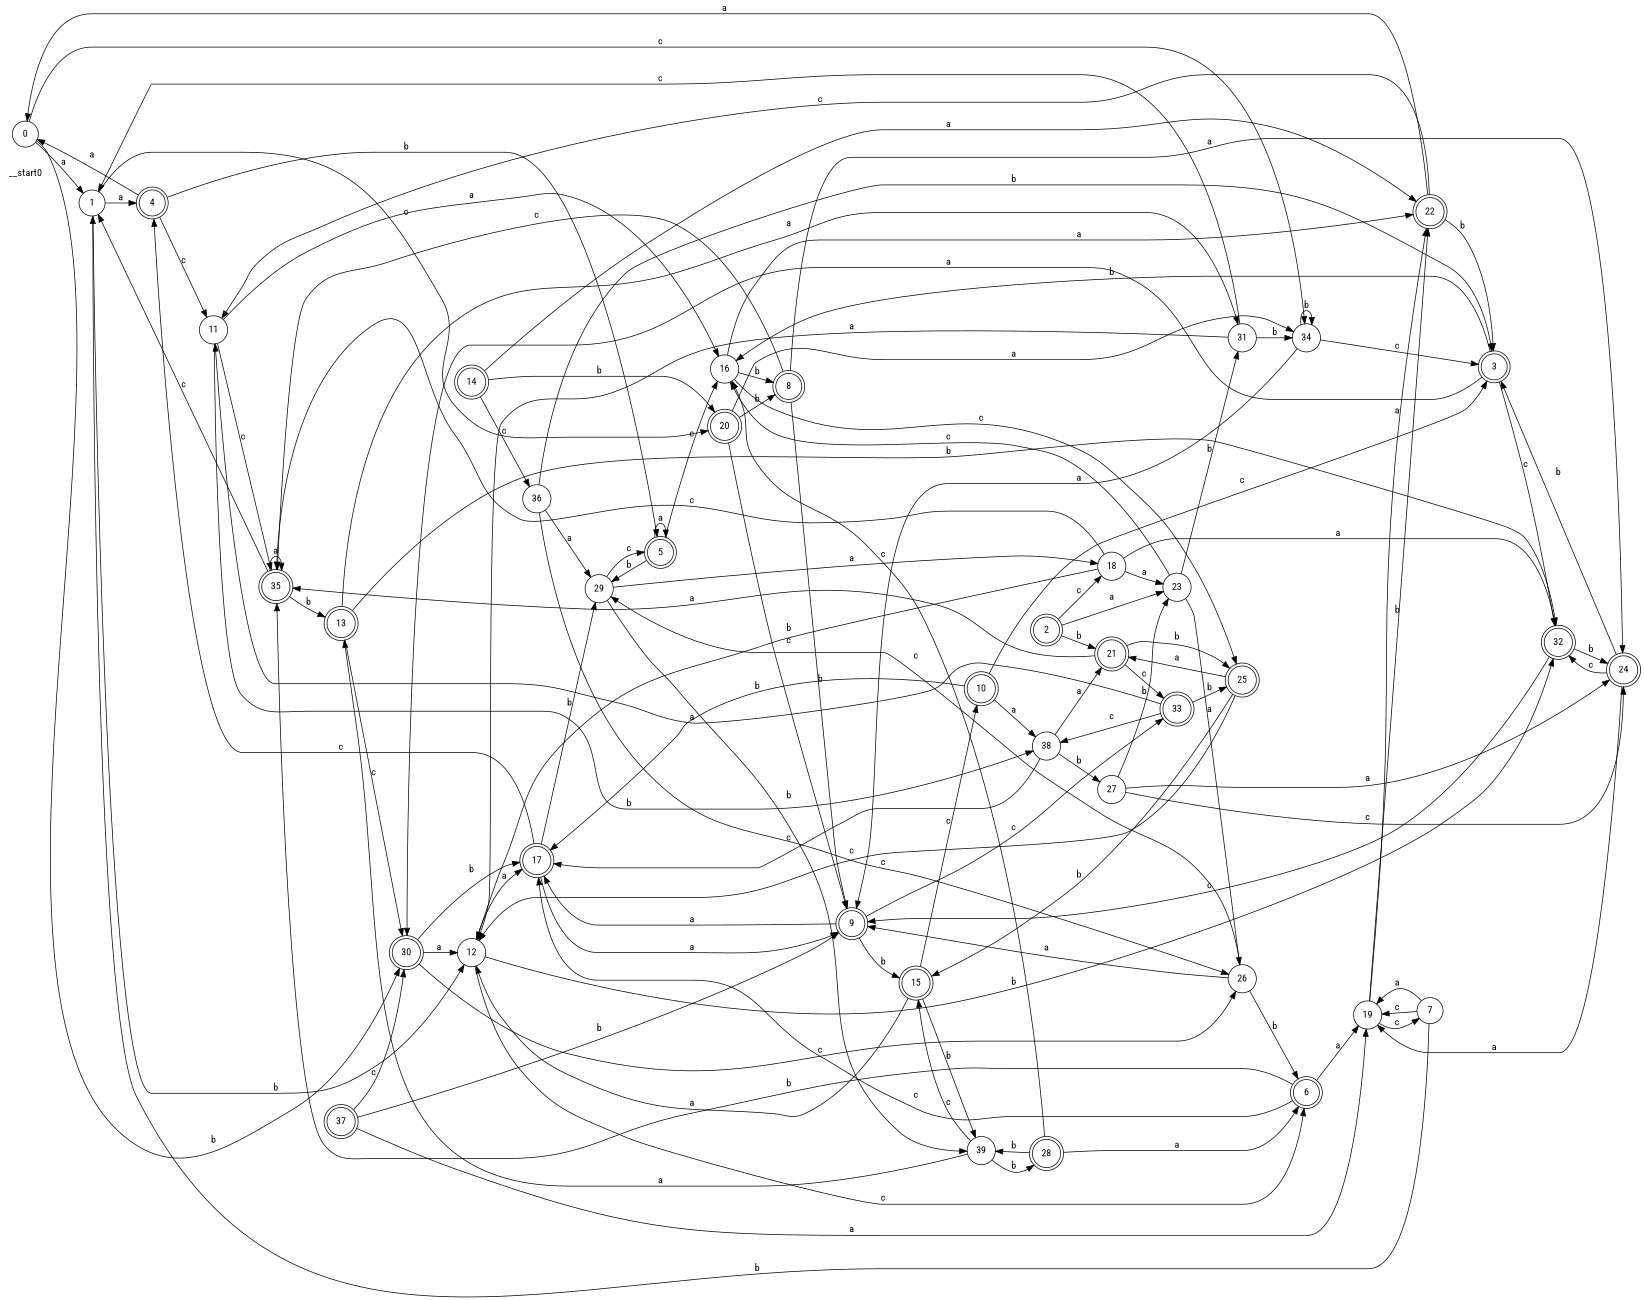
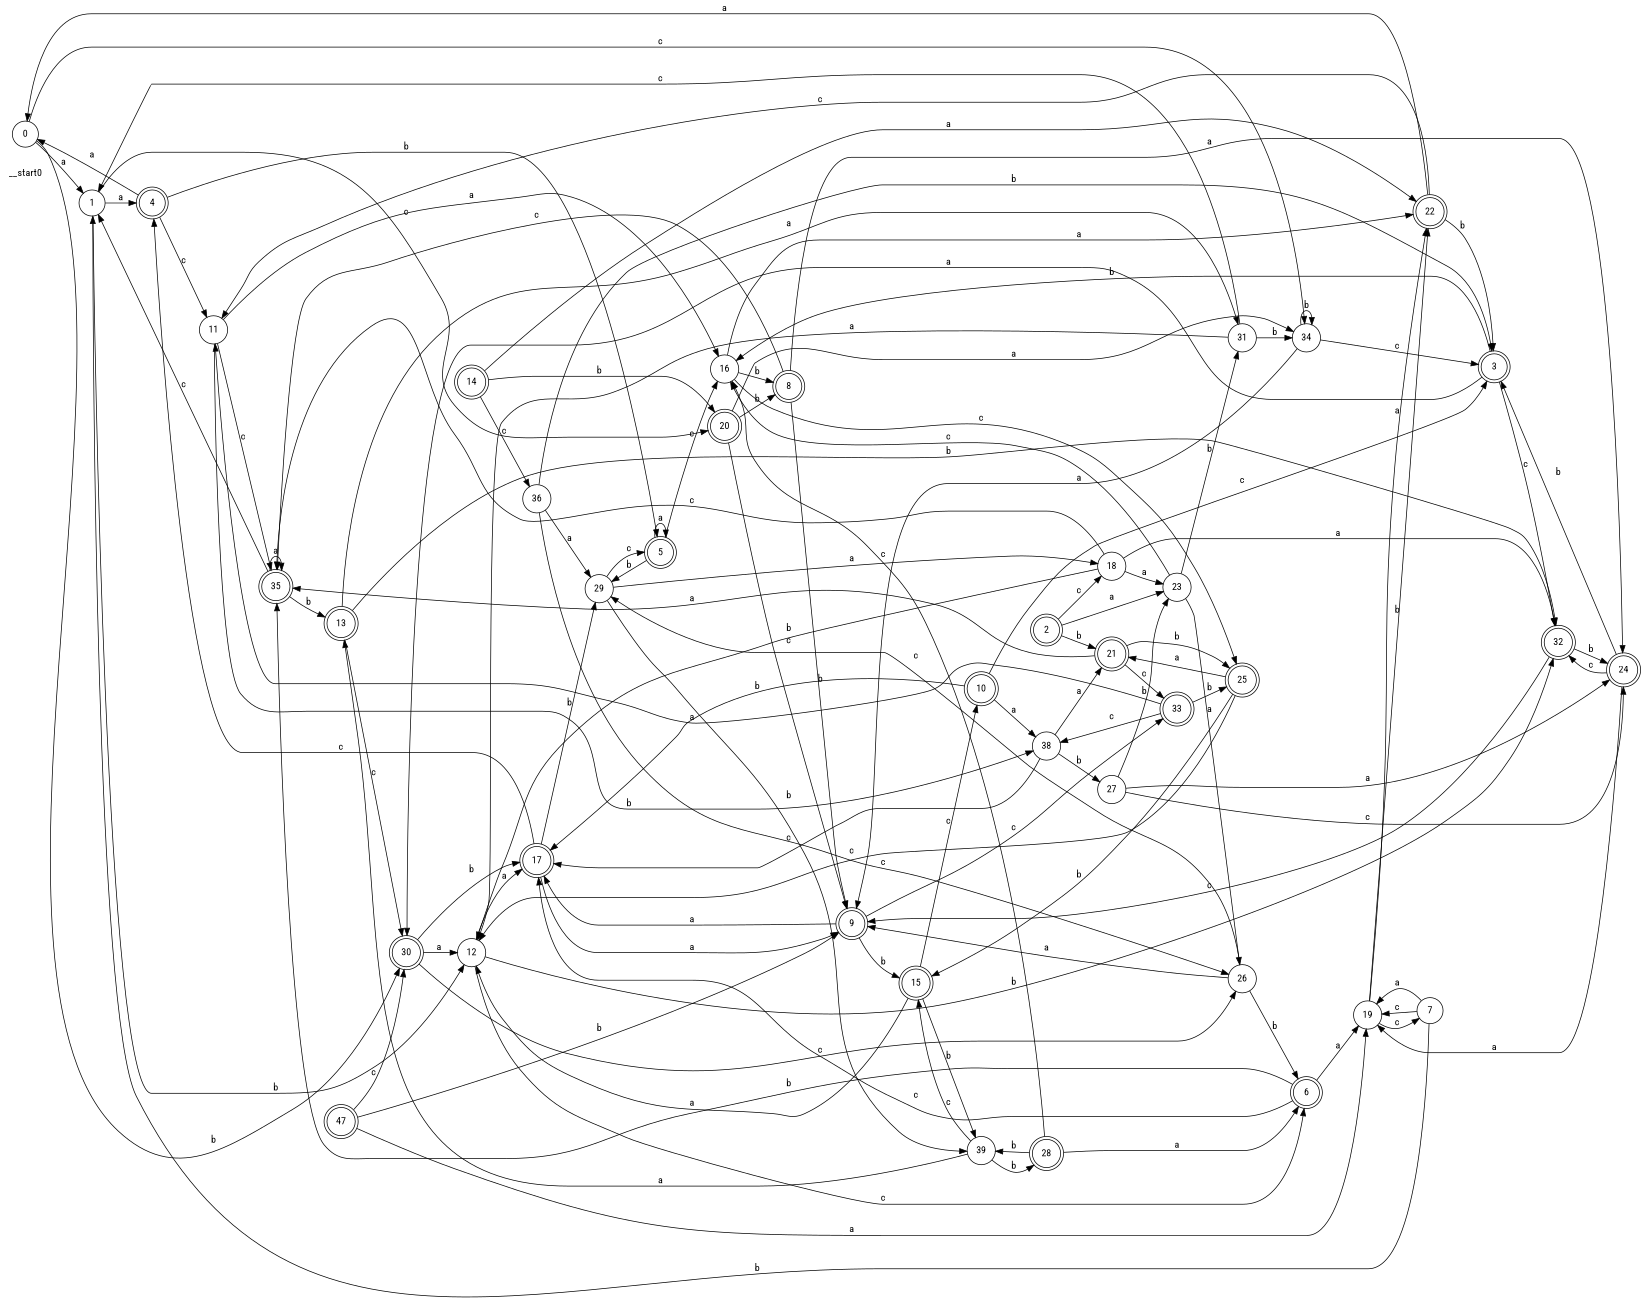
(341, 1122) -> (341, 1122)
